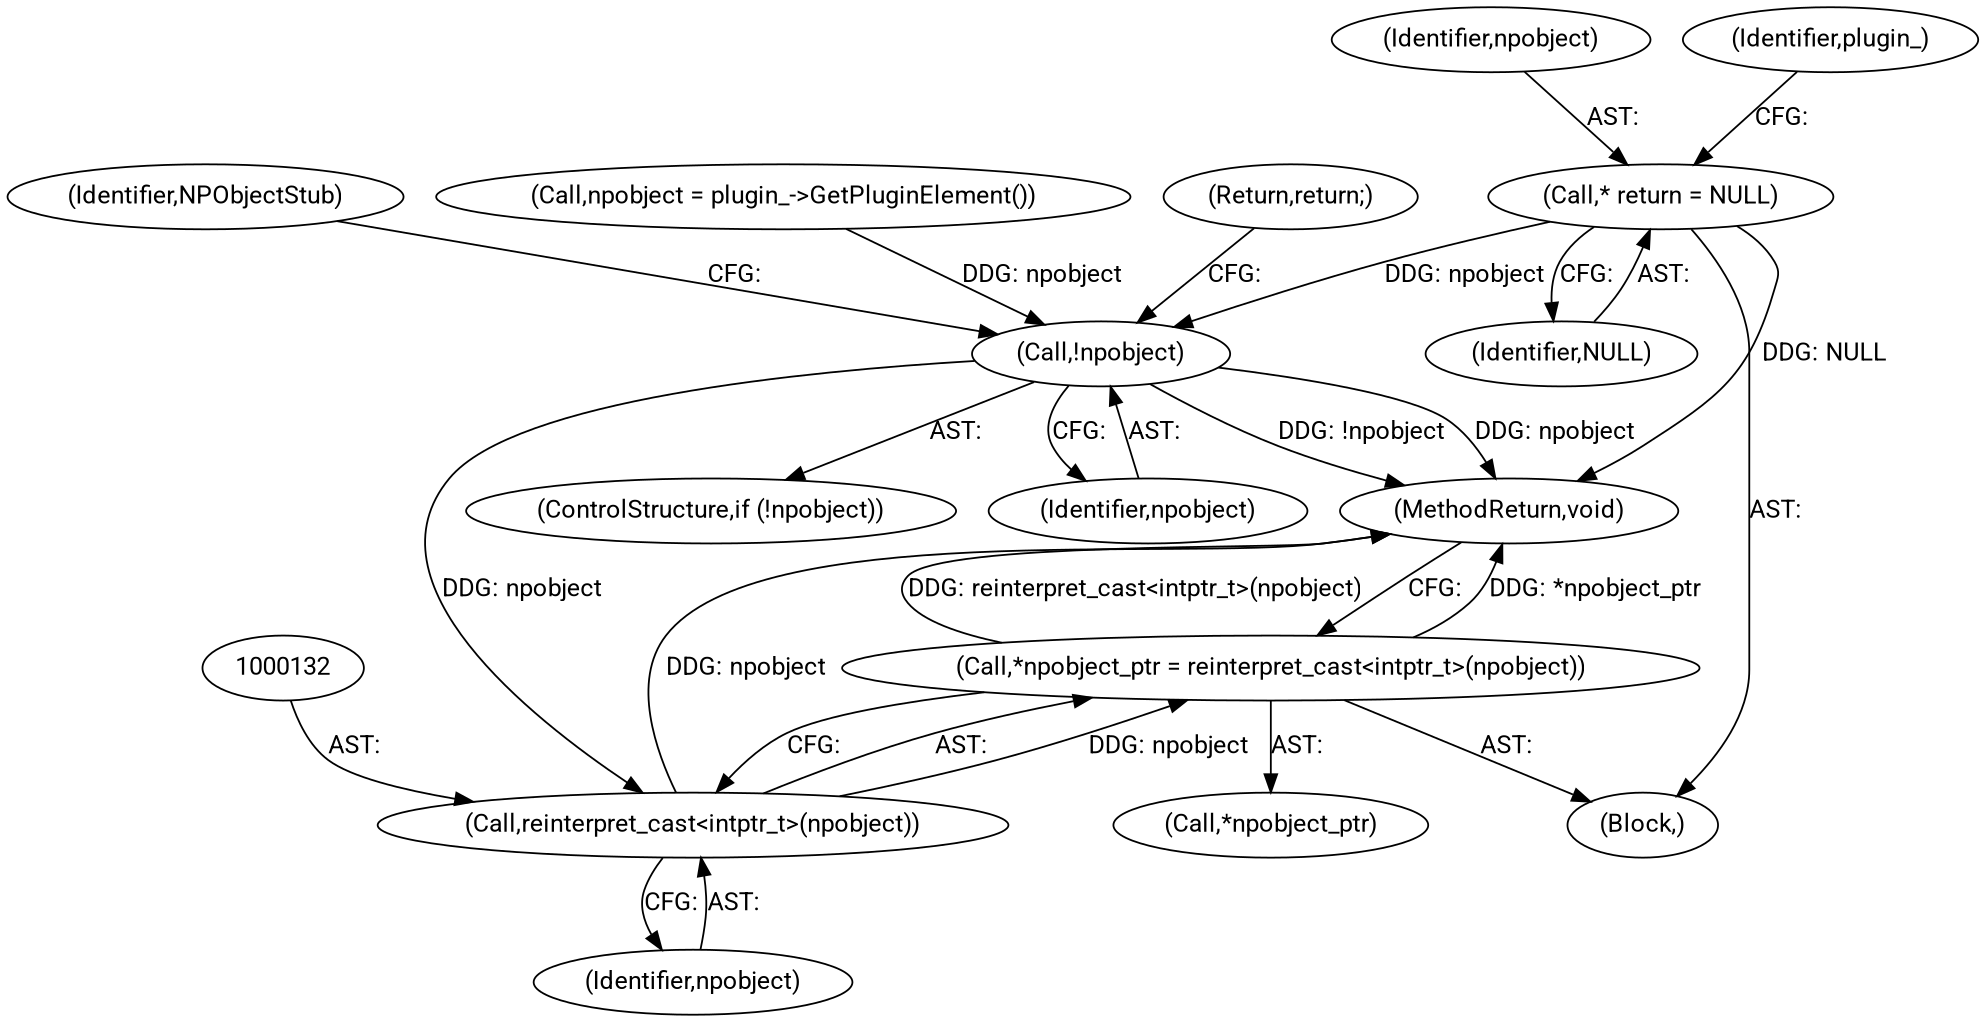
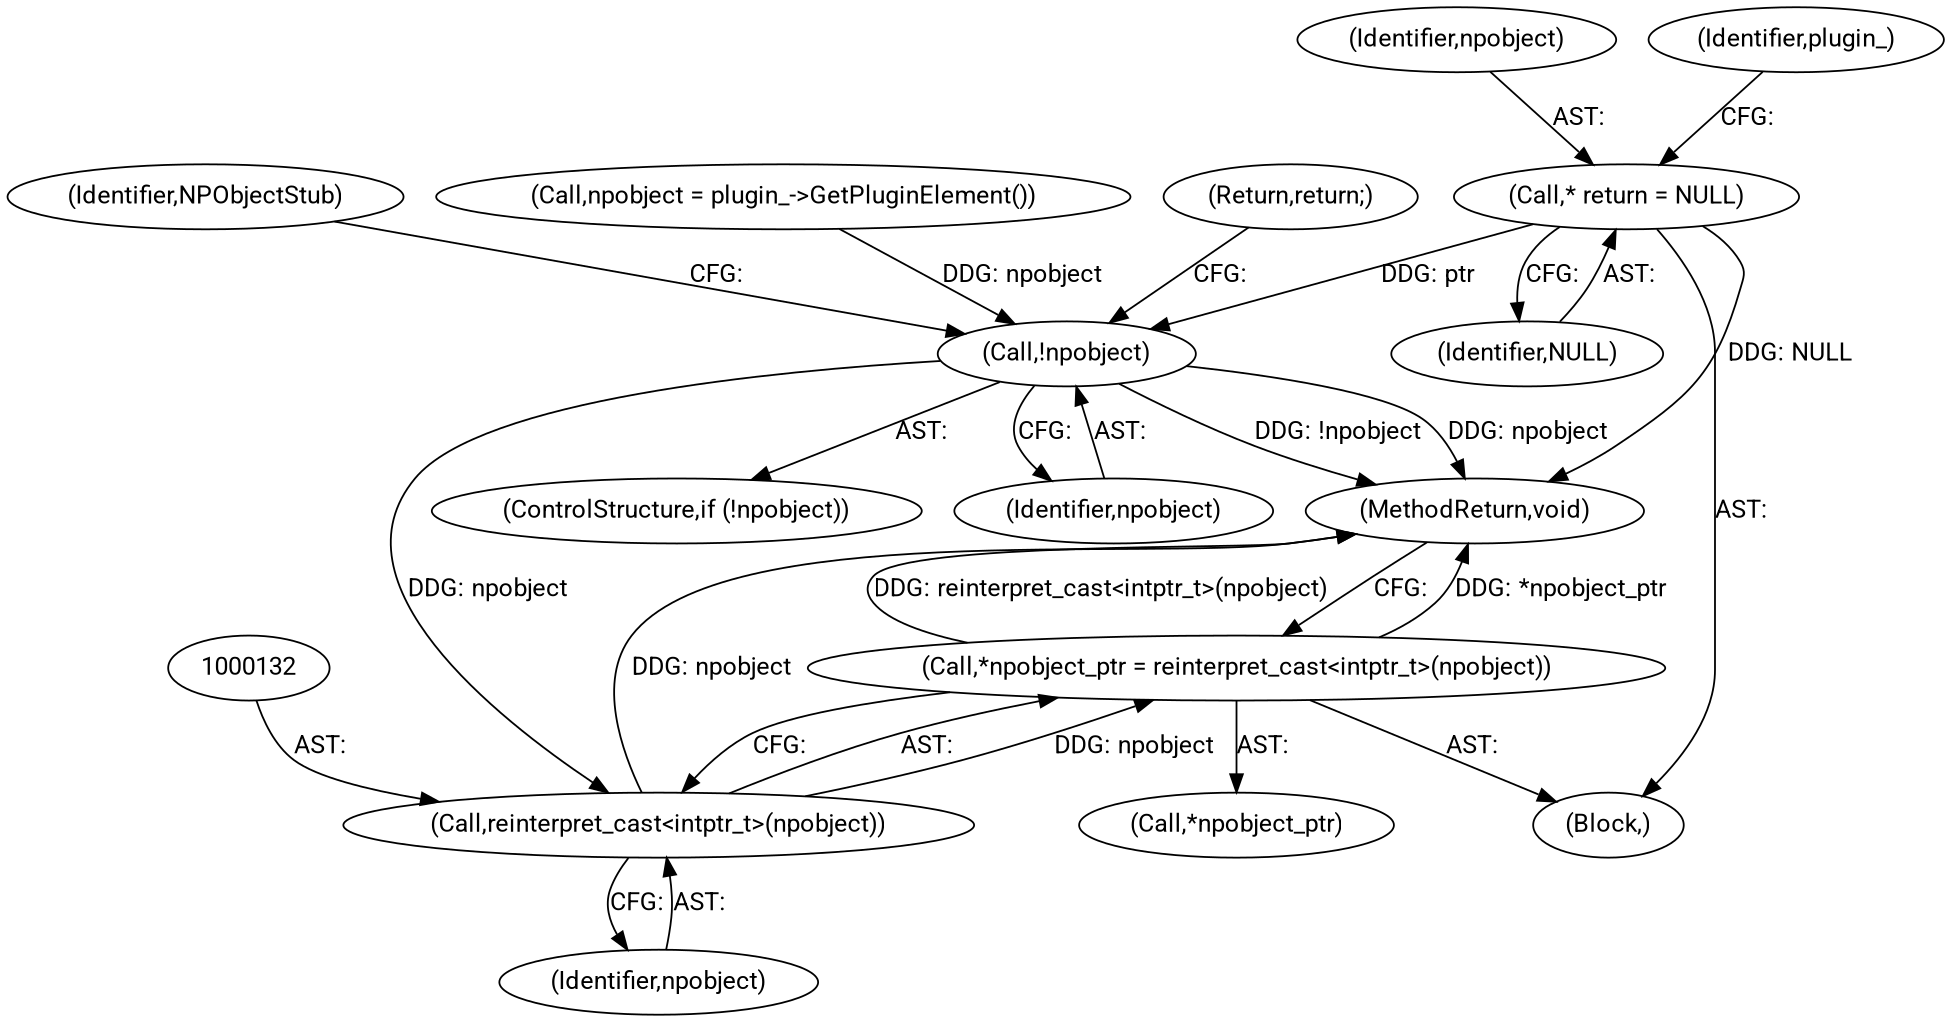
(1465, 275) -> (1428, 275)
